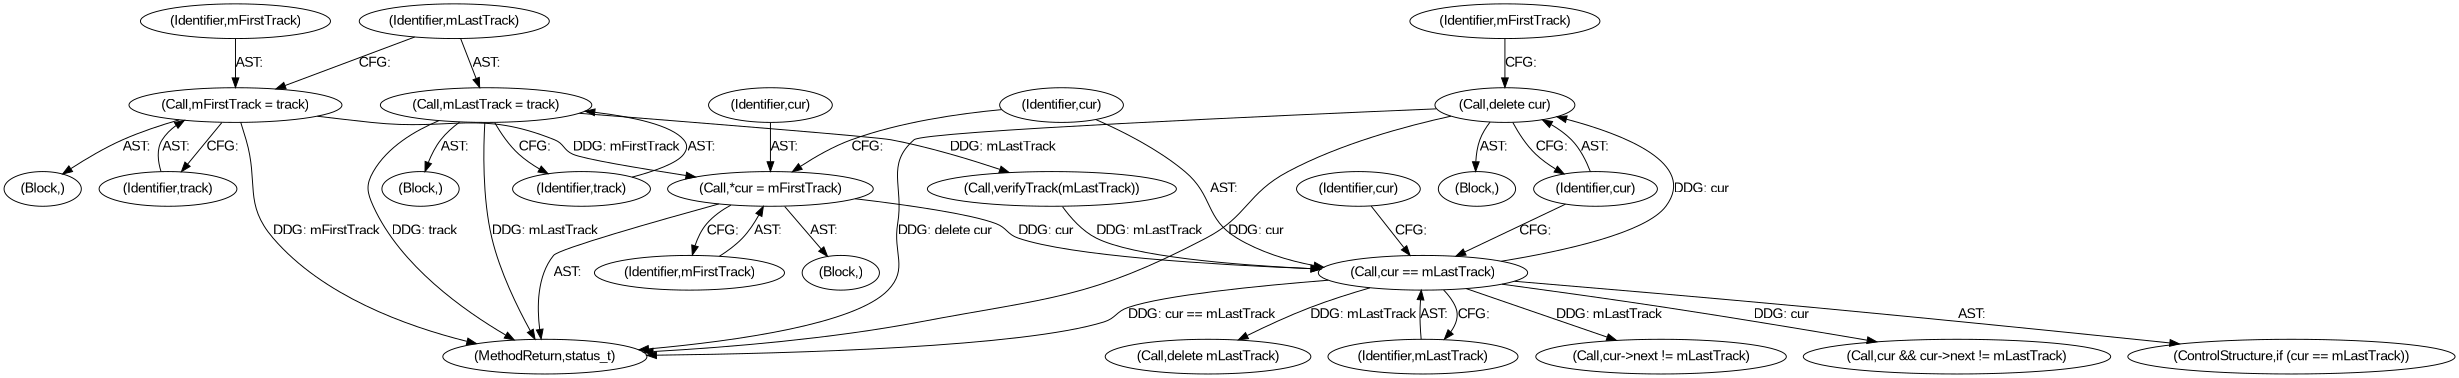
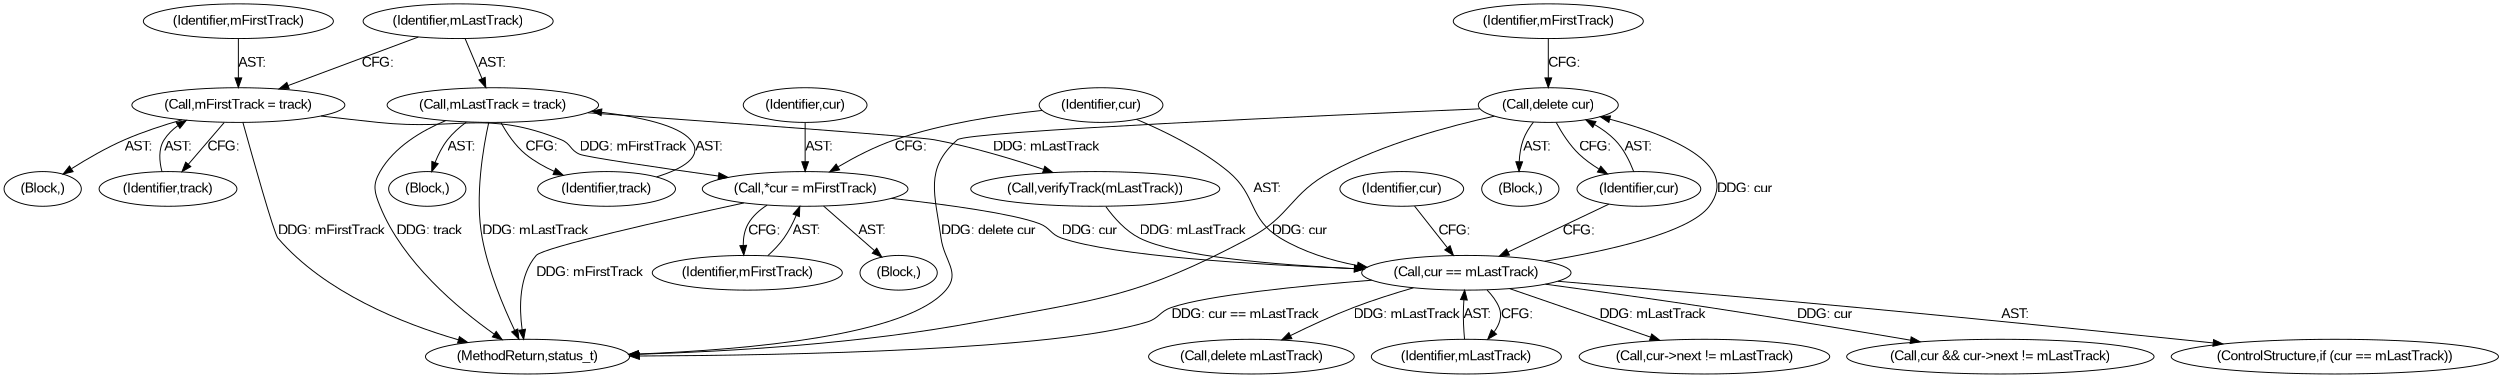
(569, 273) -> (590, 273)
